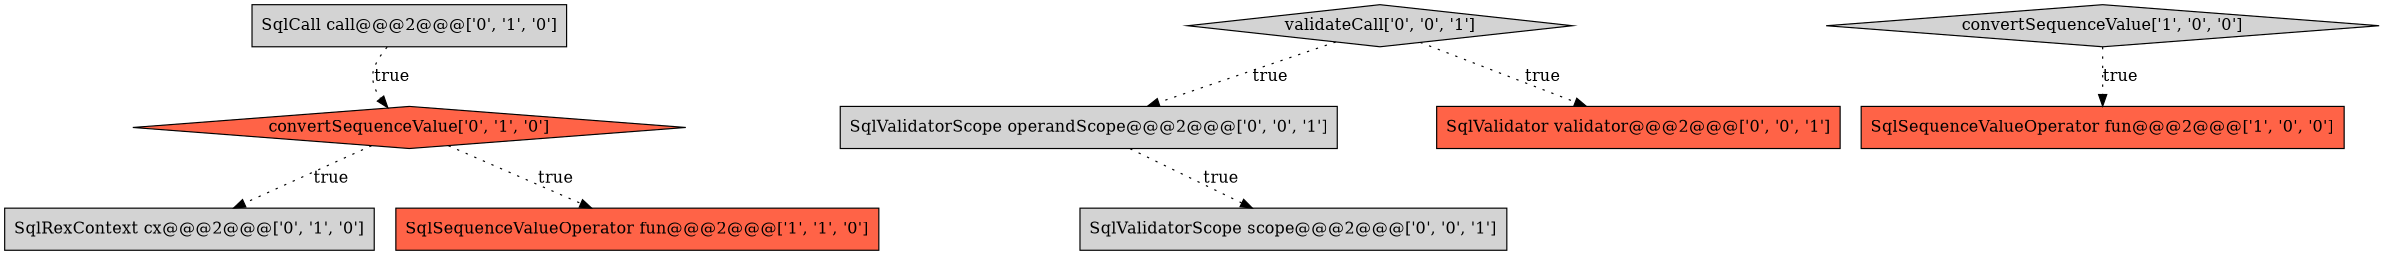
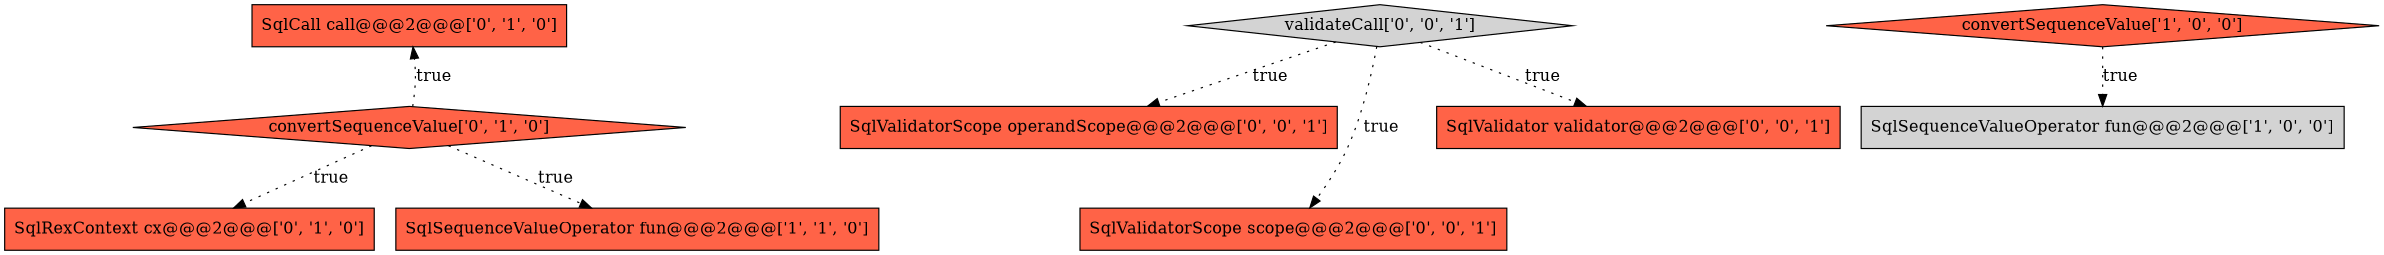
(409, 26) -> (409, 26)
(2103, 26) -> (2103, 26)
(373, 72) -> (415, 83)
(1089, 127) -> (1089, 127)
(2103, 127) -> (2103, 127)
(1186, 176) -> (1356, 126)
(189, 229) -> (189, 229)
(1293, 229) -> (1293, 229)
